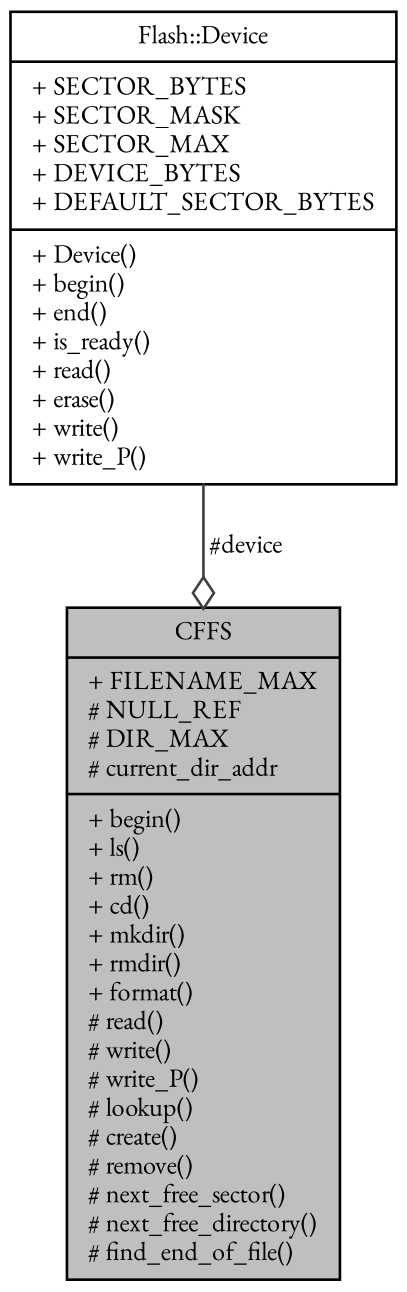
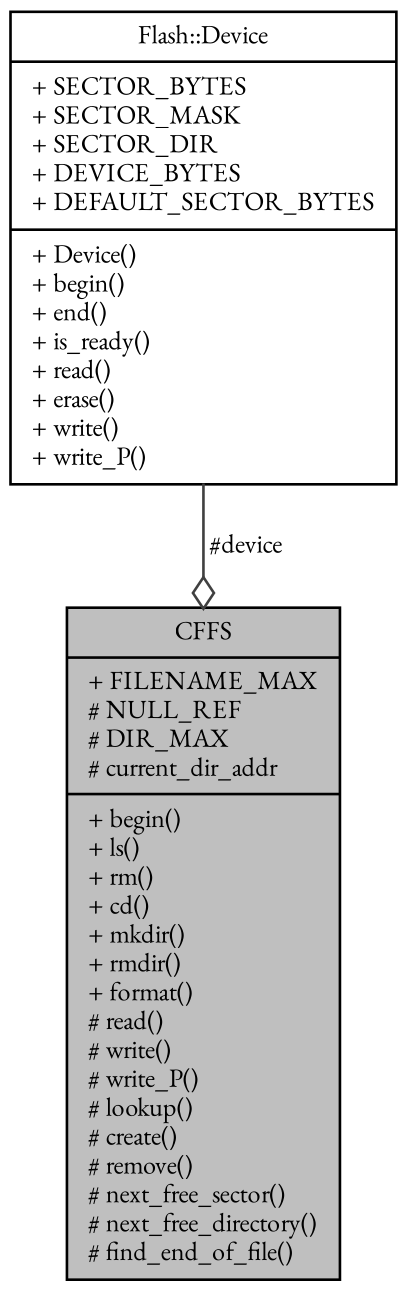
(131, 144) -> (126, 144)
